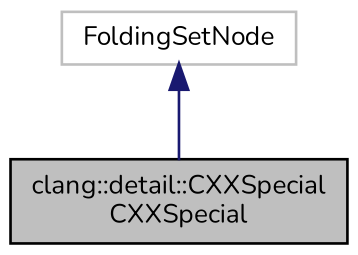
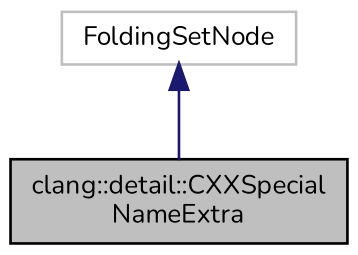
(179, 201) -> (179, 201)
